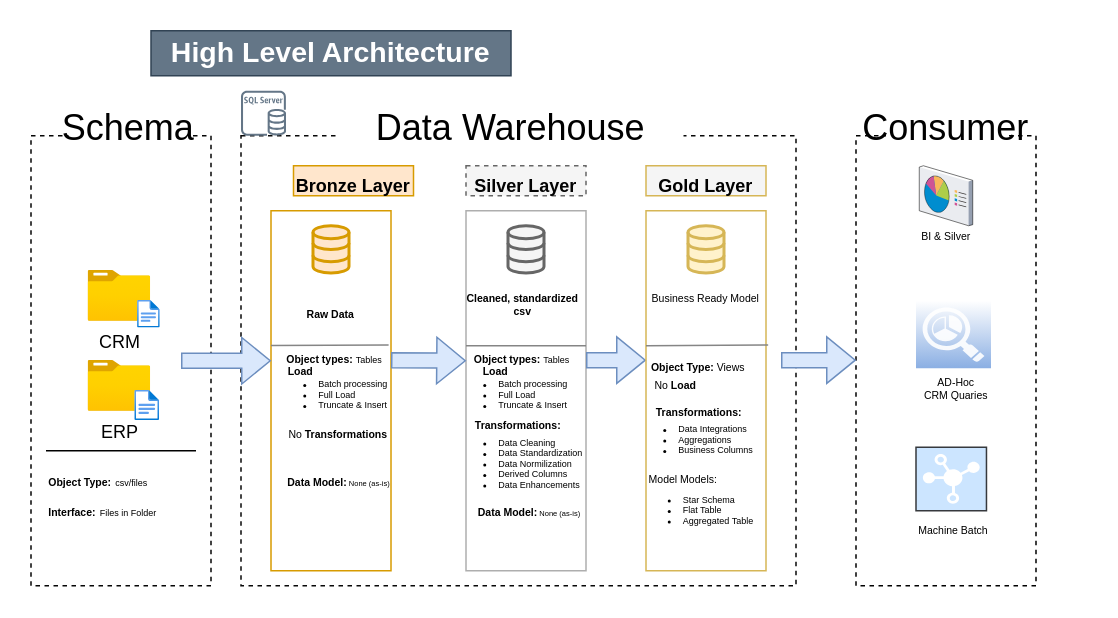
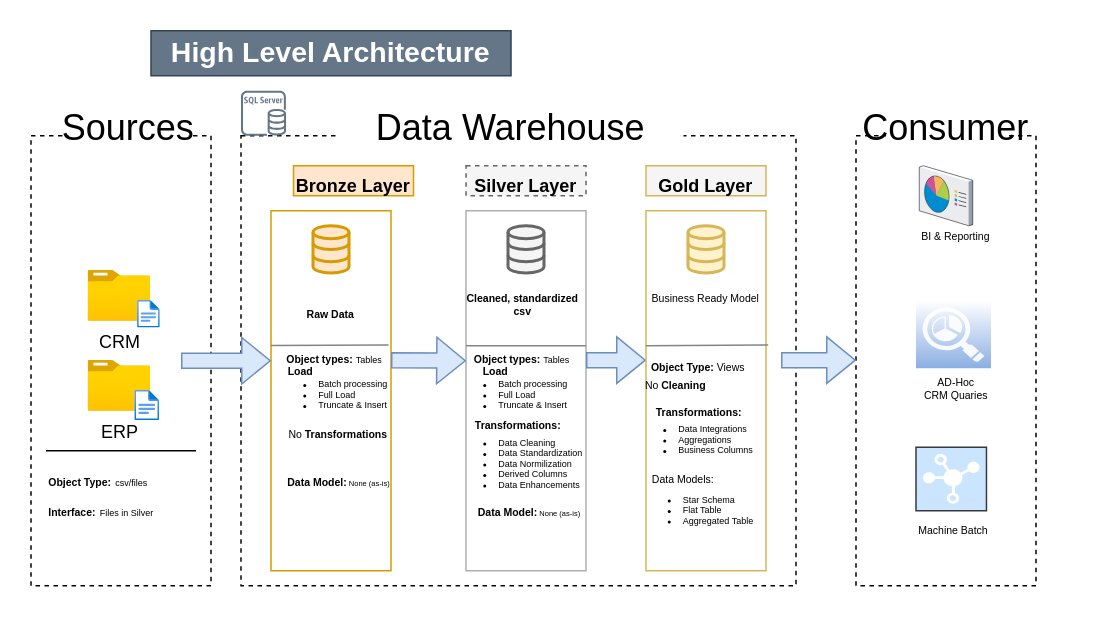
(128, 128) -> (128, 128)
(949, 238) -> (959, 238)
(676, 386) -> (676, 386)
(683, 481) -> (683, 481)
(137, 511) -> (137, 511)
